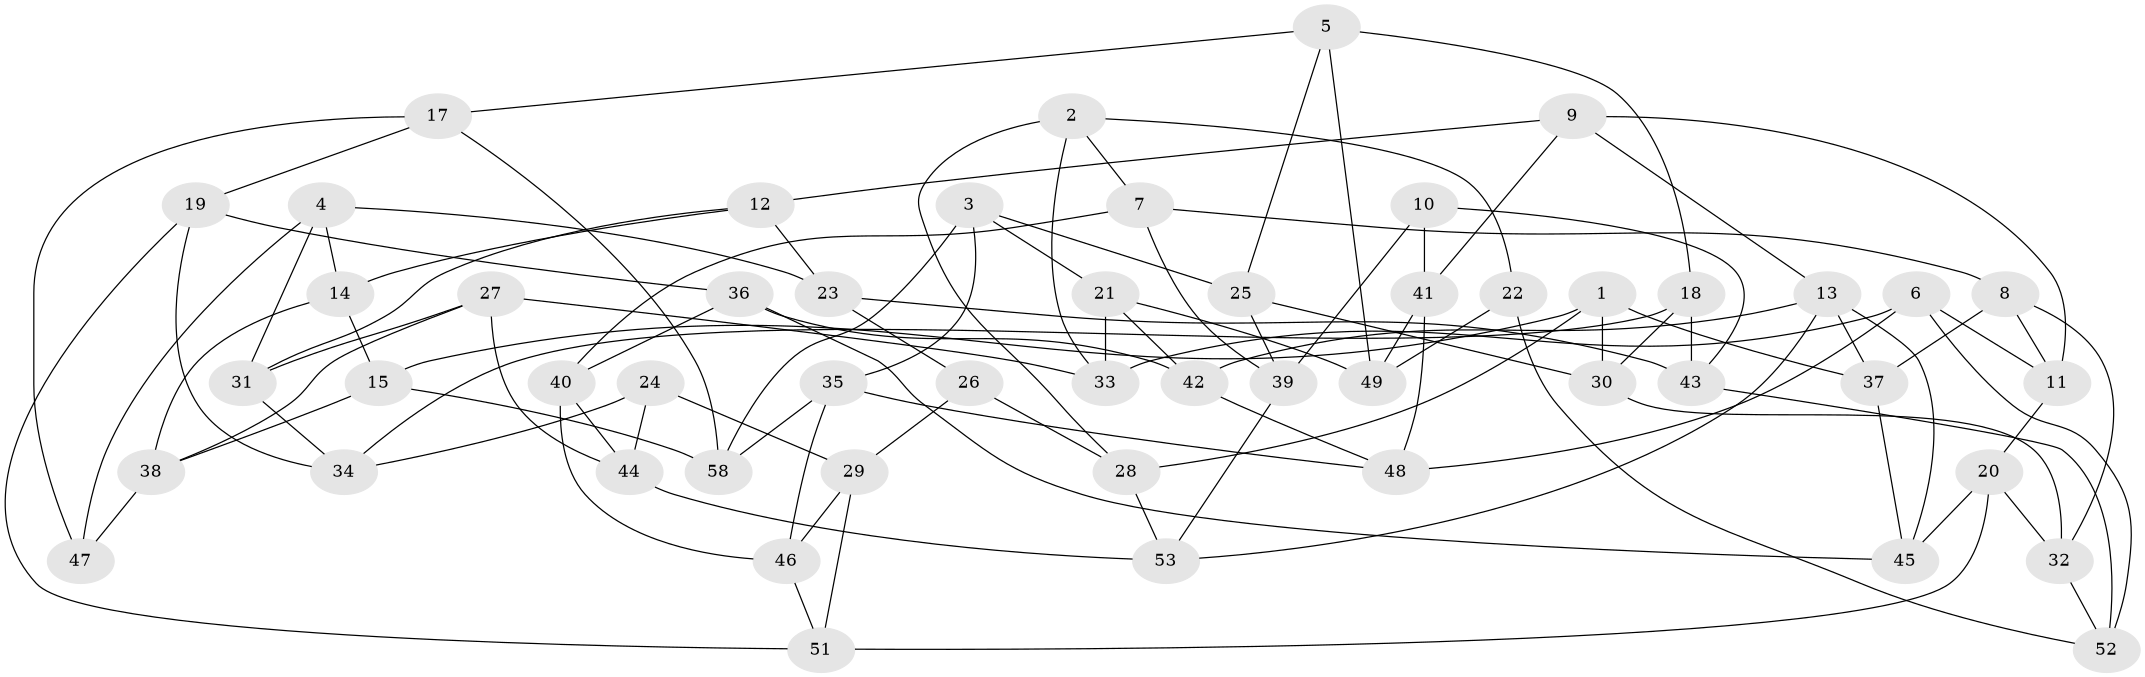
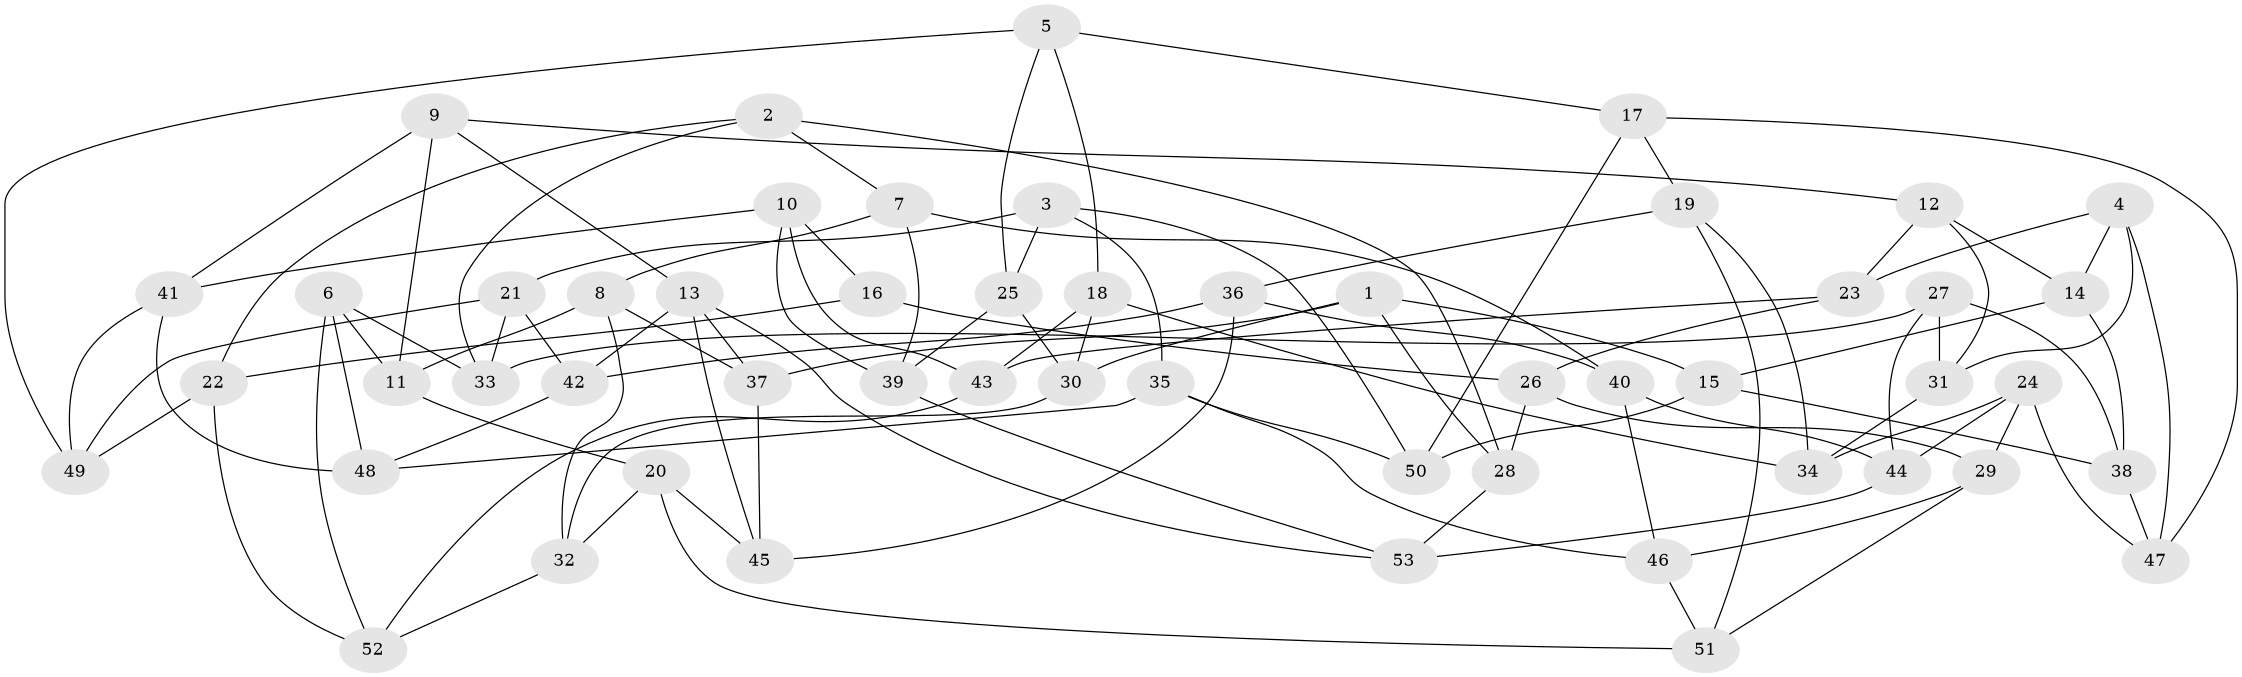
none -> (873, 294)
(719, 472) -> (1417, 472)
none -> (2071, 484)
